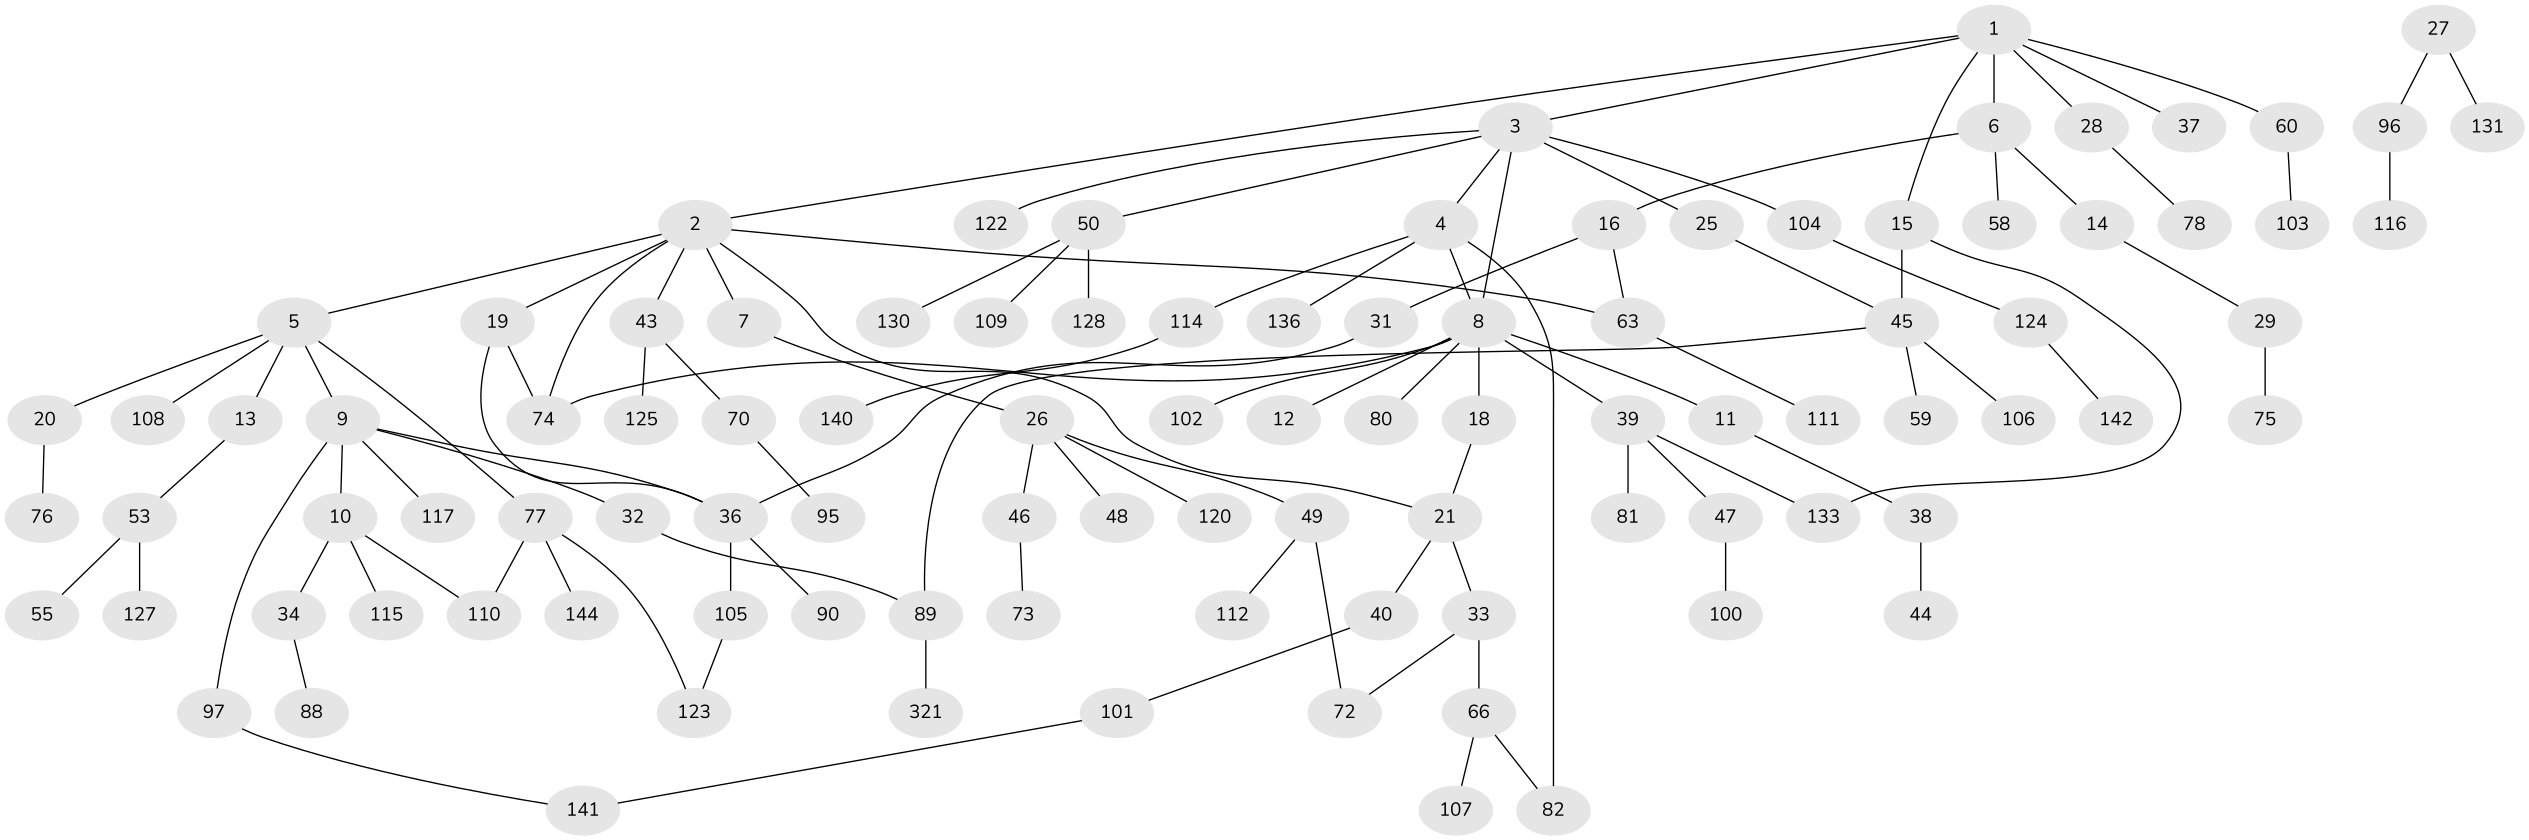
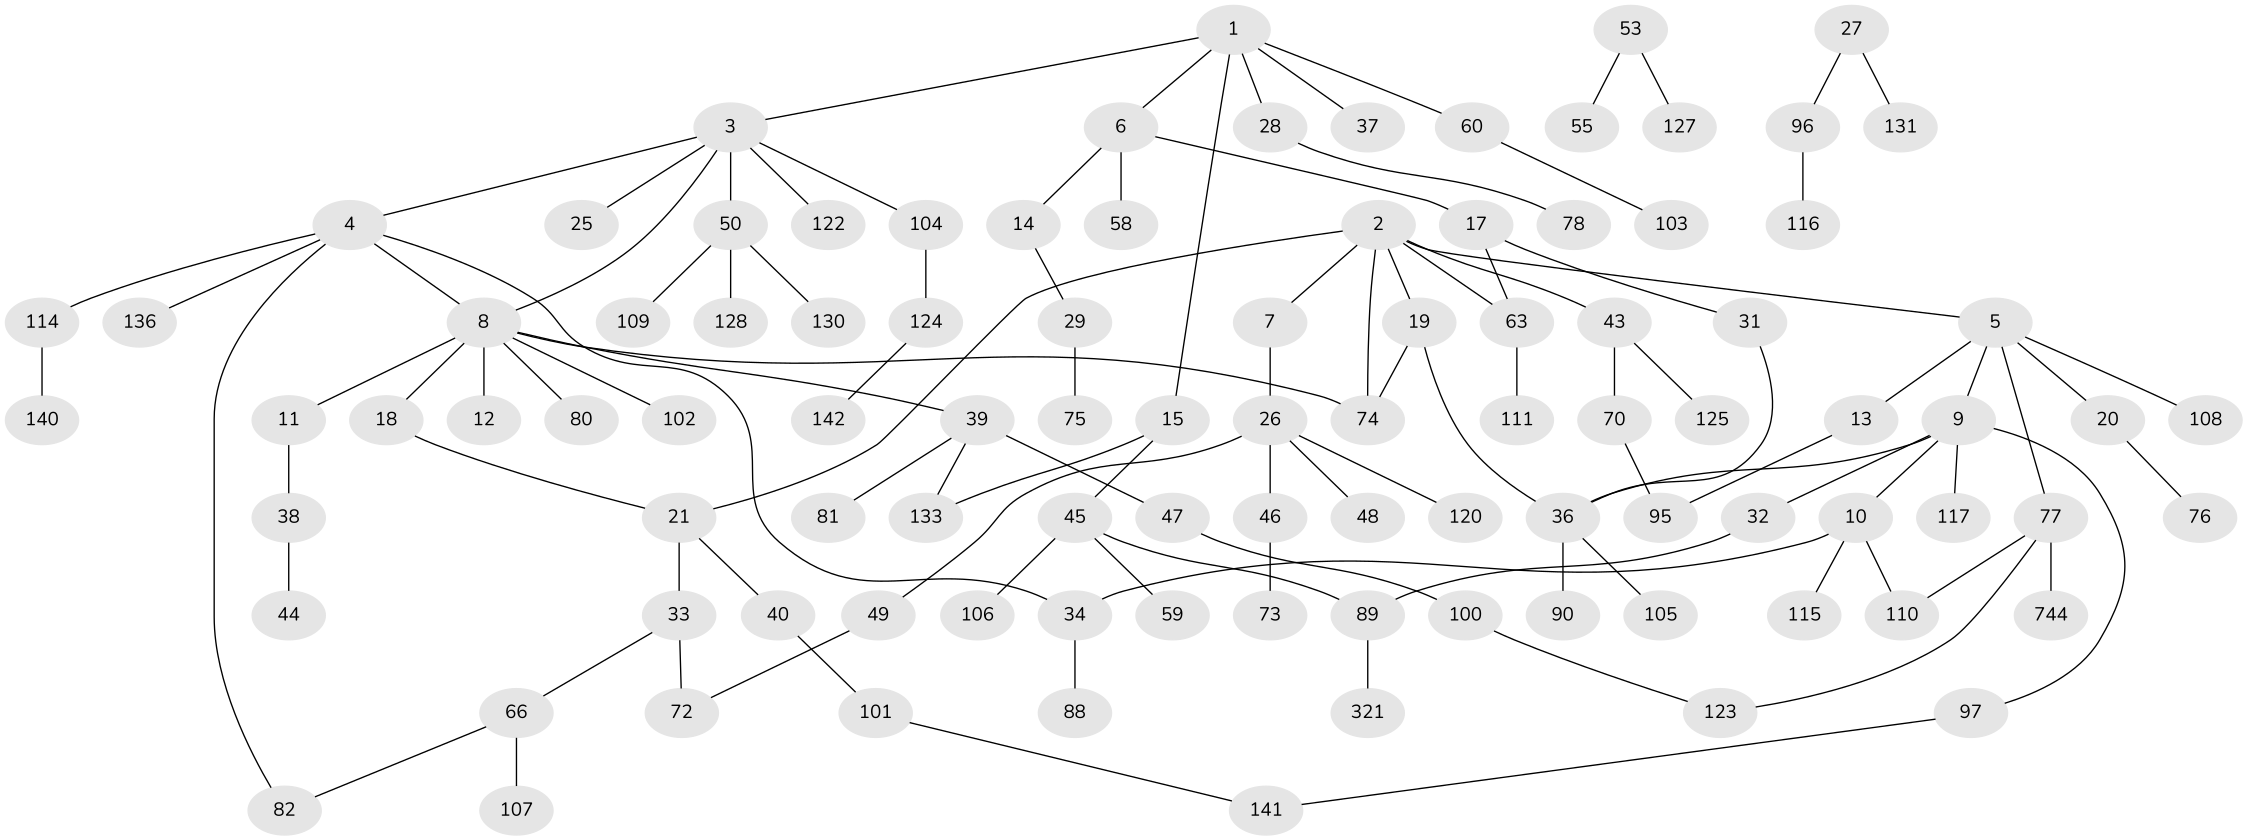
(1344, 121) -> none
(1609, 225) -> (1476, 225)
(1804, 274) -> none
none -> (743, 417)
(192, 469) -> (1782, 459)
(582, 615) -> (2051, 615)
(1232, 615) -> none
(712, 664) -> (1590, 669)
